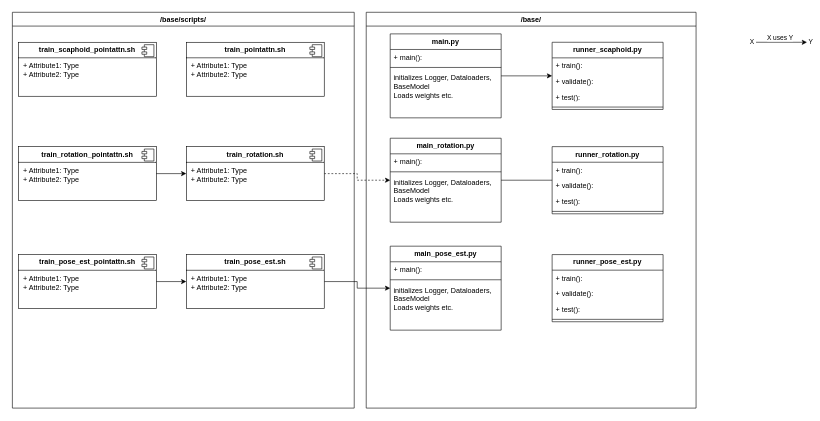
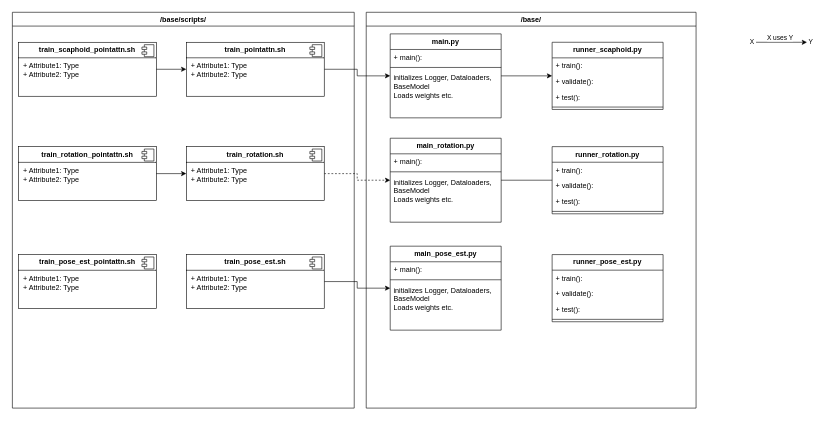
none -> (180, 69)
none -> (357, 73)
(169, 282) -> none
